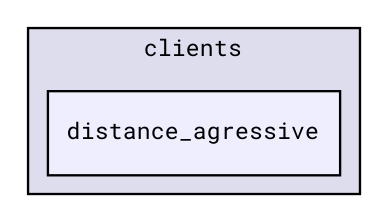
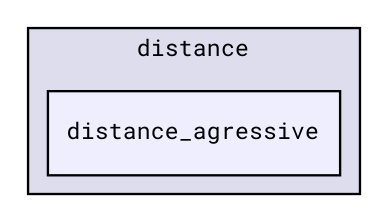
(194, 50) -> (194, 50)
